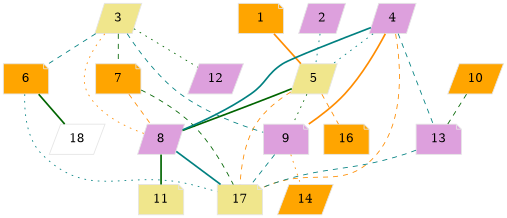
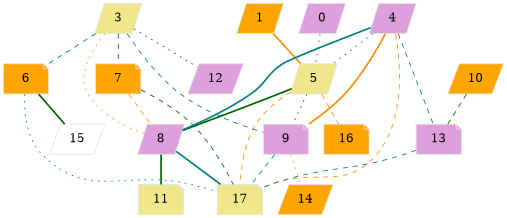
(261, 18) -> (260, 18)
(322, 18) -> (322, 18)
(77, 139) -> (77, 139)
